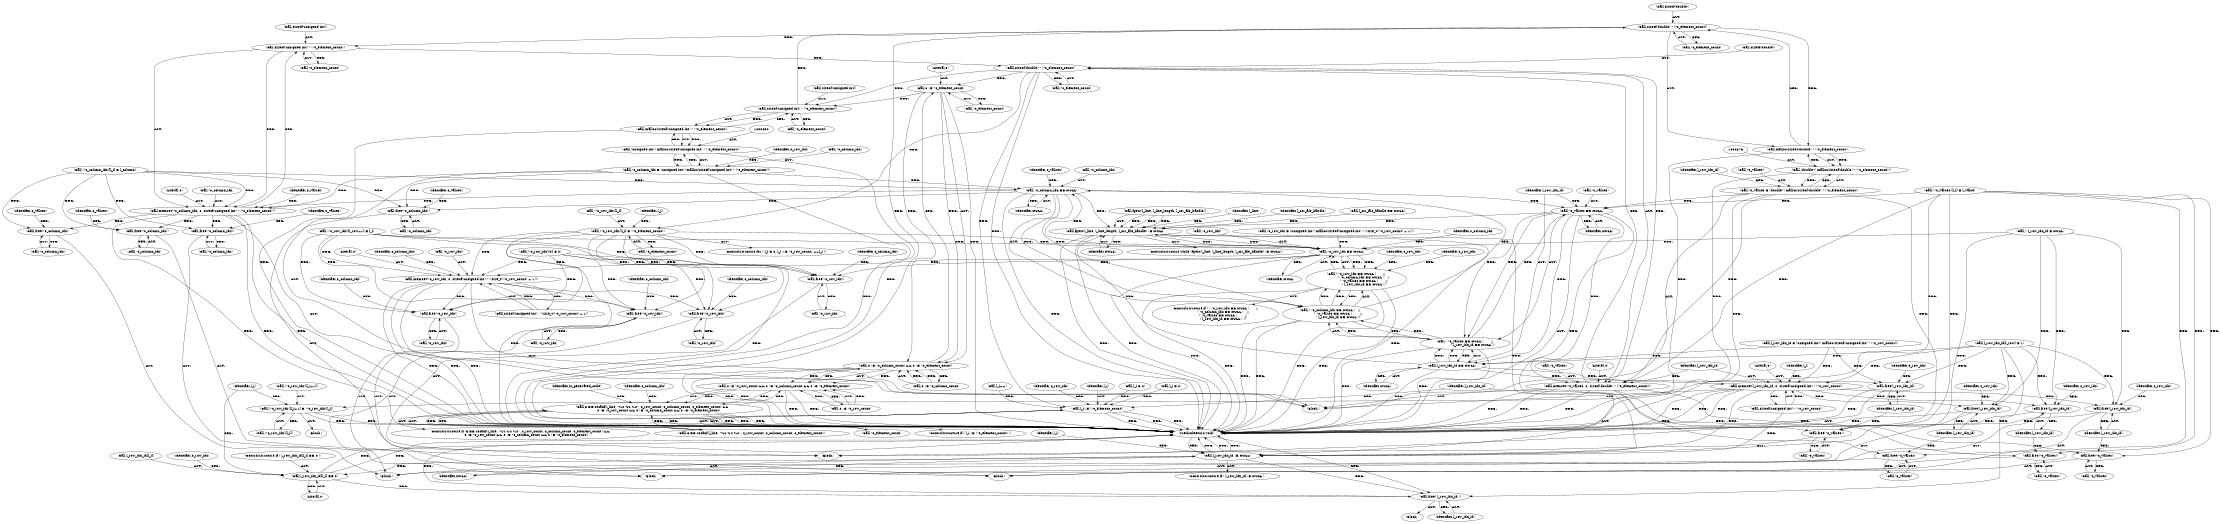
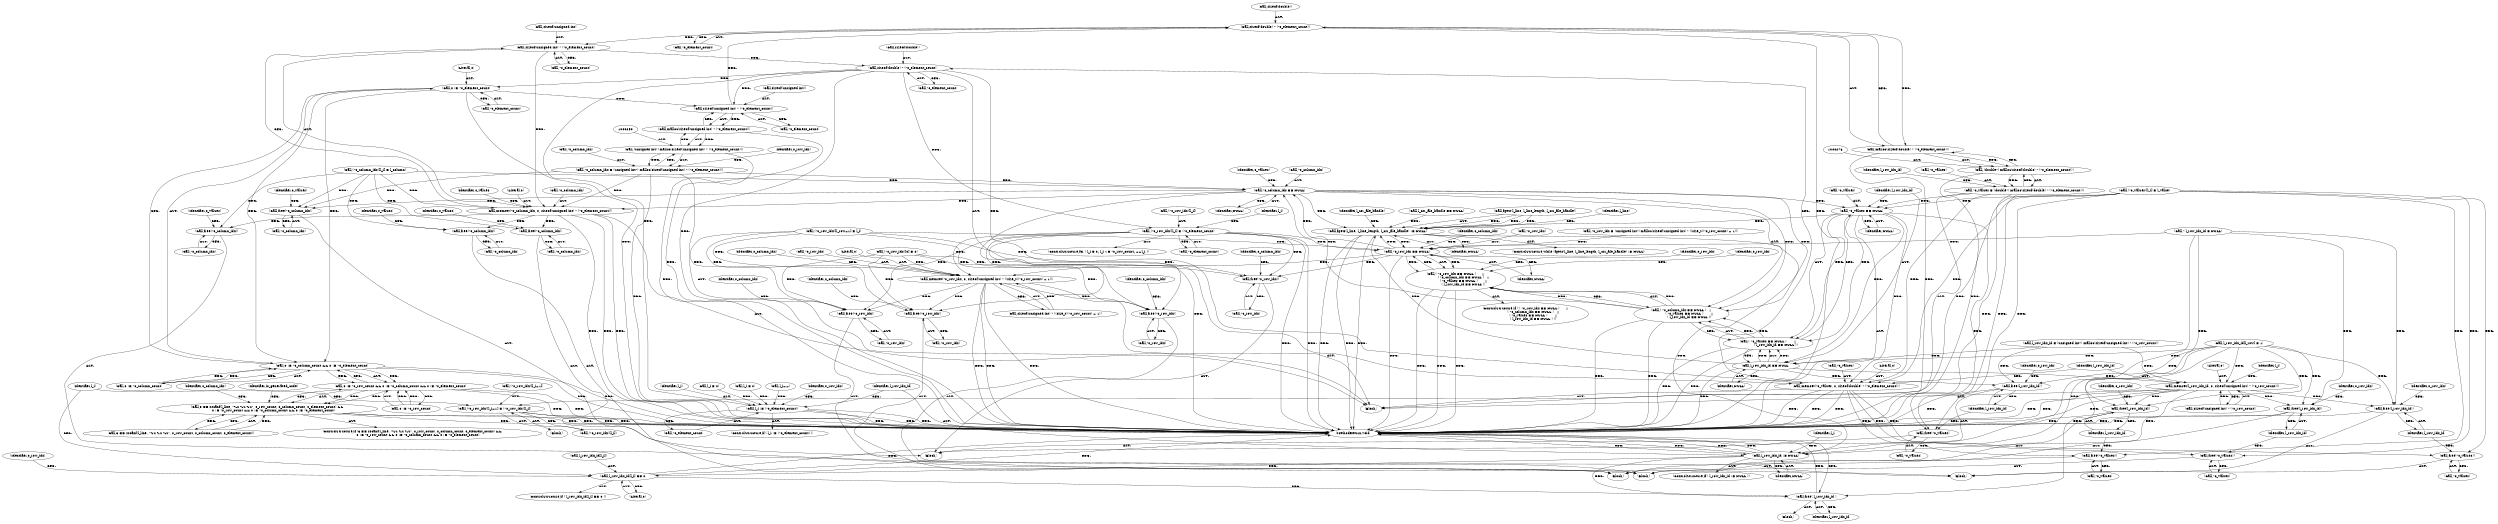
(1609, 453) -> (2031, 435)
(298, 466) -> (597, 486)
